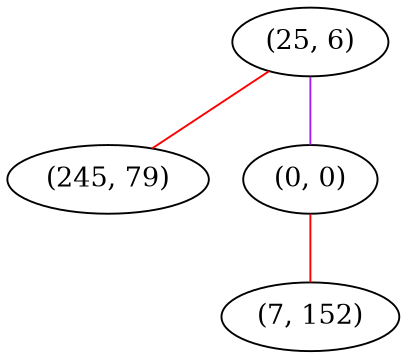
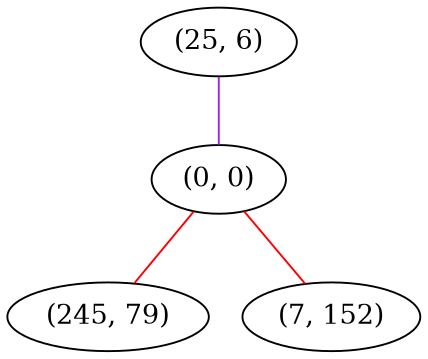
(211, 110) -> (164, 247)
